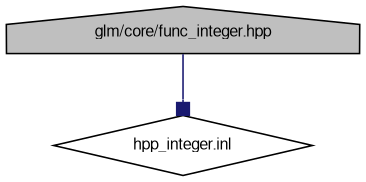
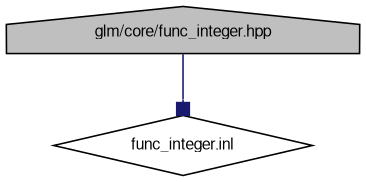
(183, 145) -> (183, 145)
